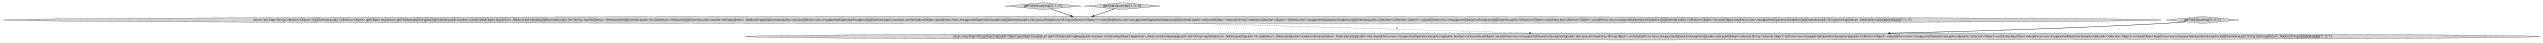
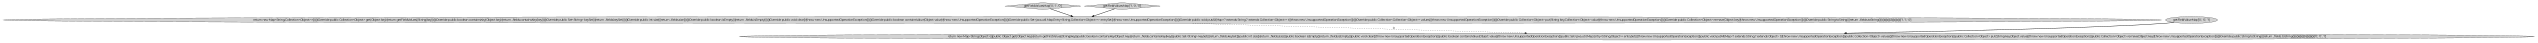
(2202, 20) -> (2192, 20)
